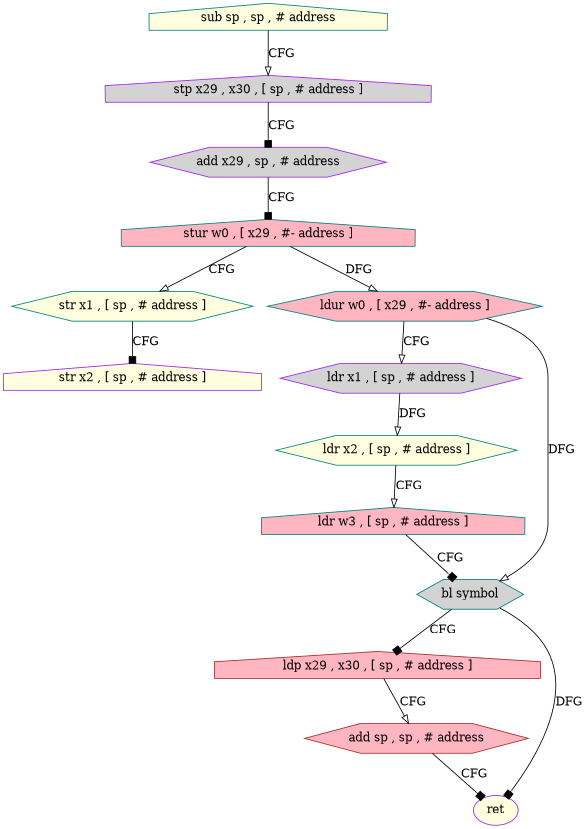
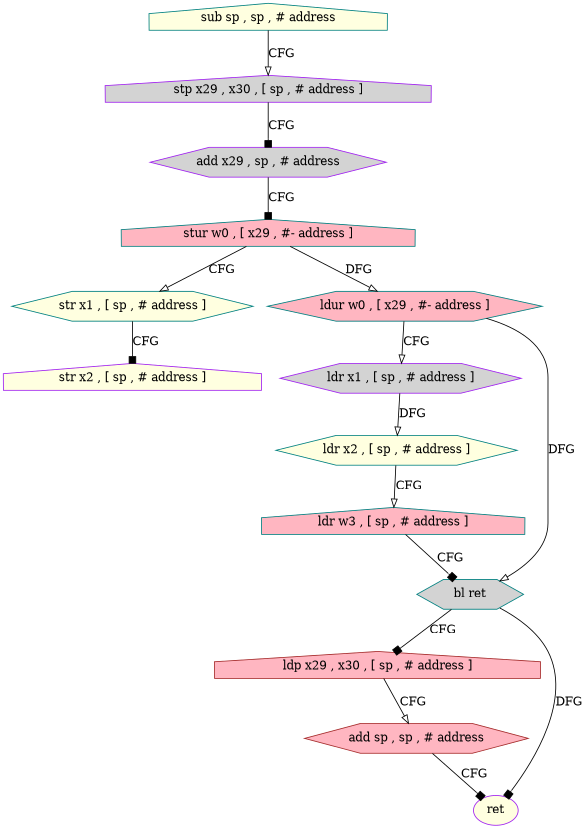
(470, 594) -> (470, 594)
